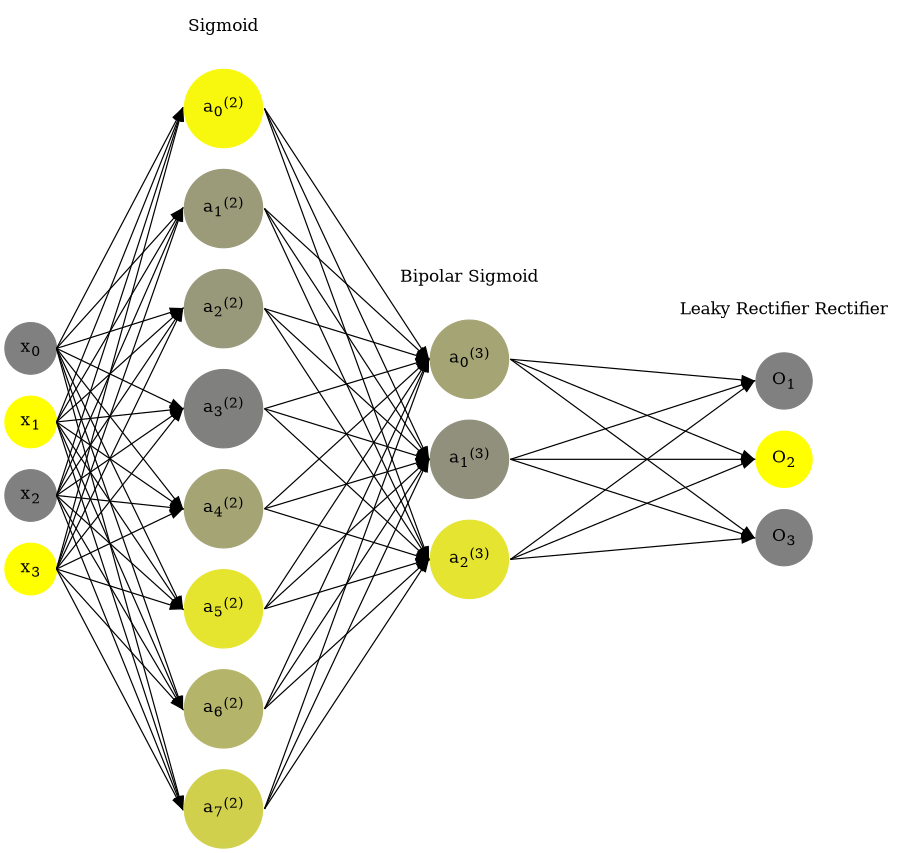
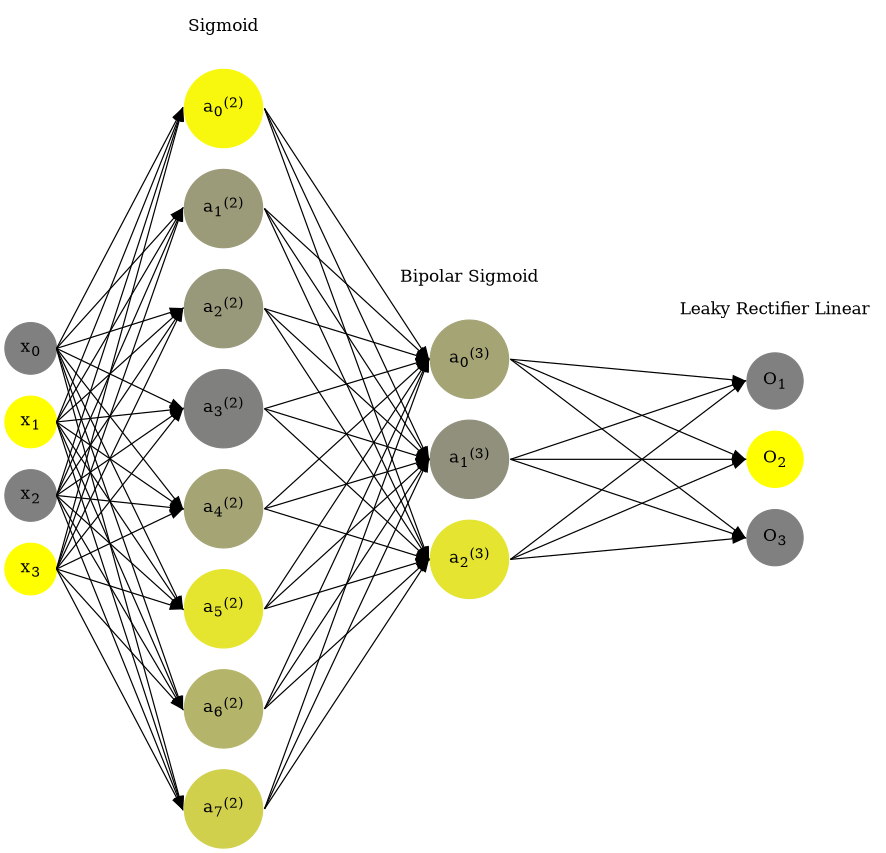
(784, 310) -> (775, 310)
